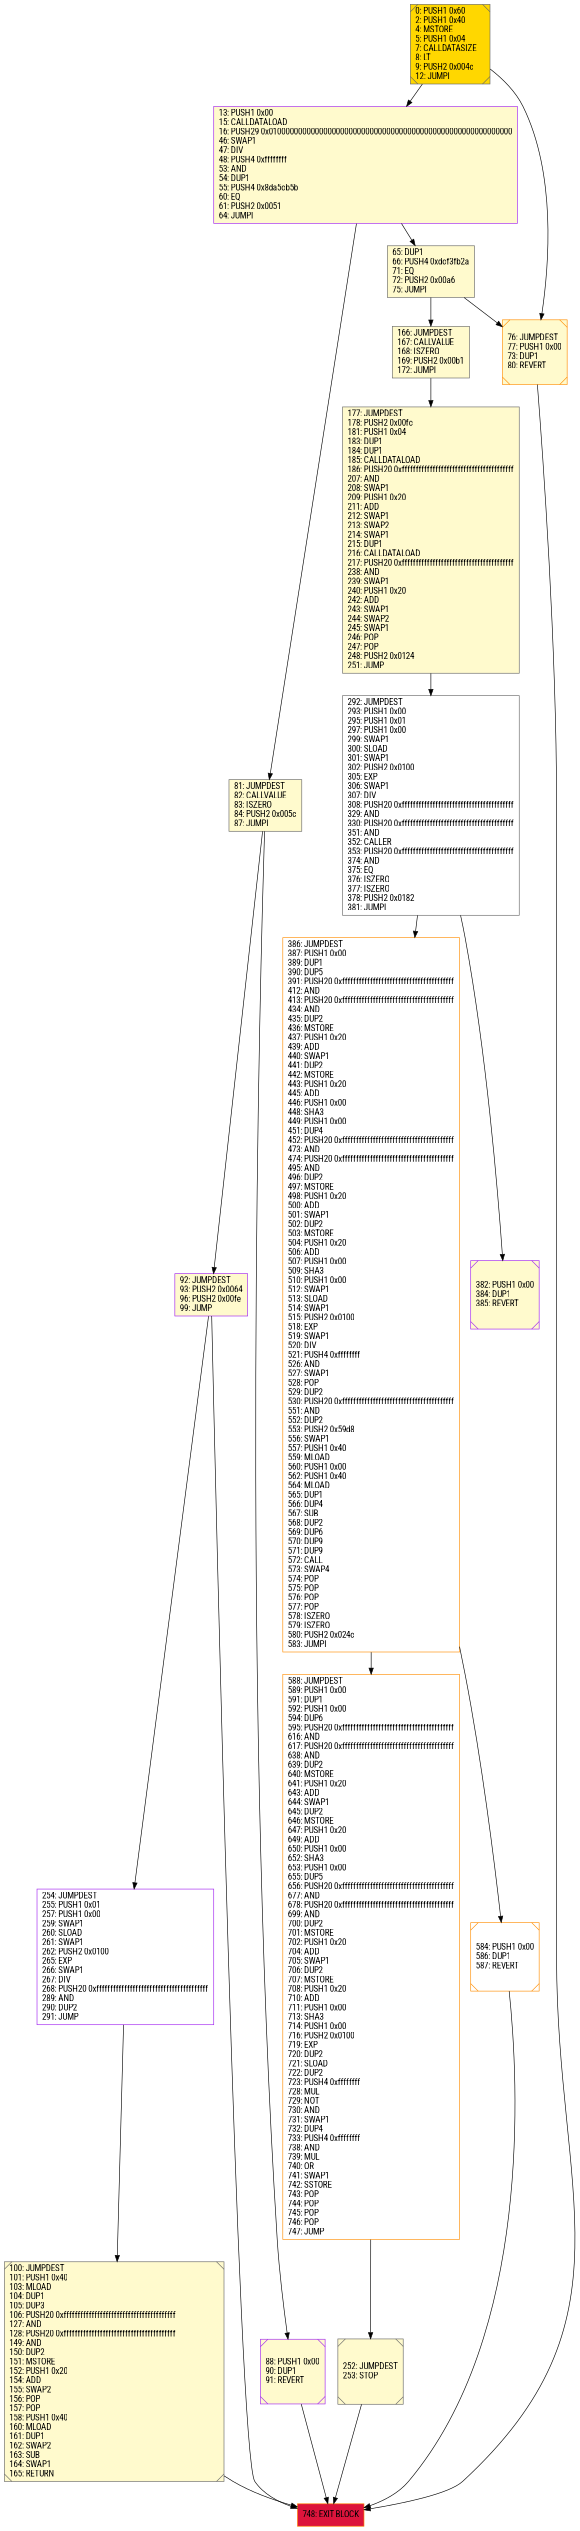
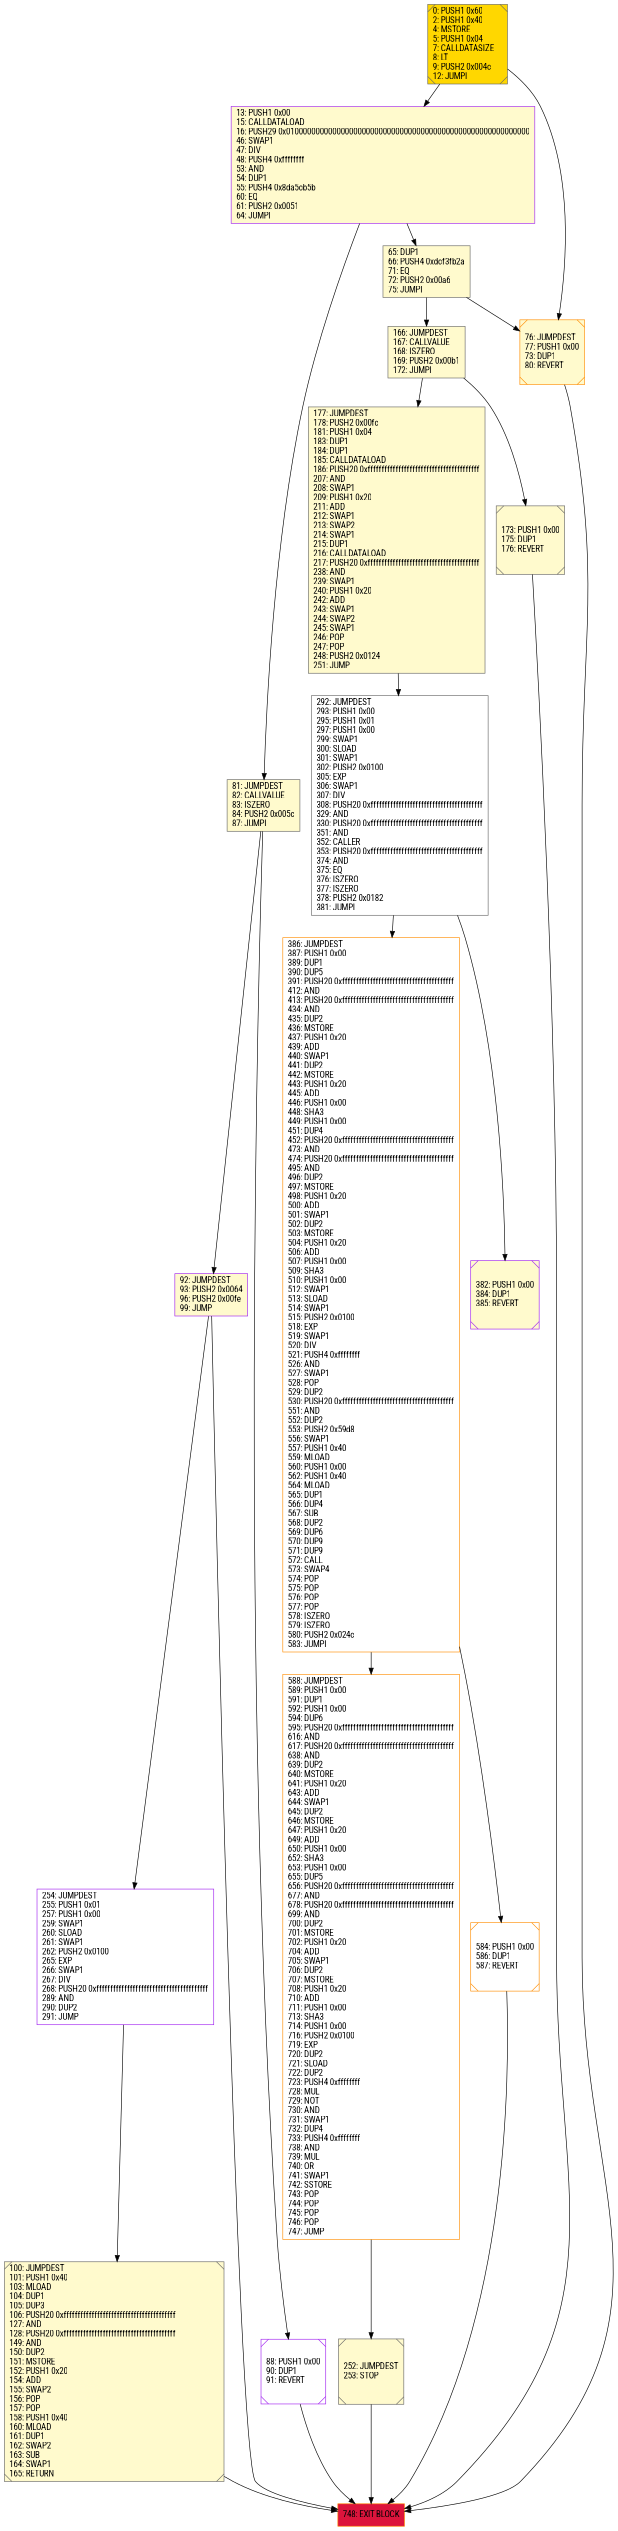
none -> (530, 540)
(293, 2372) -> (293, 2372)
